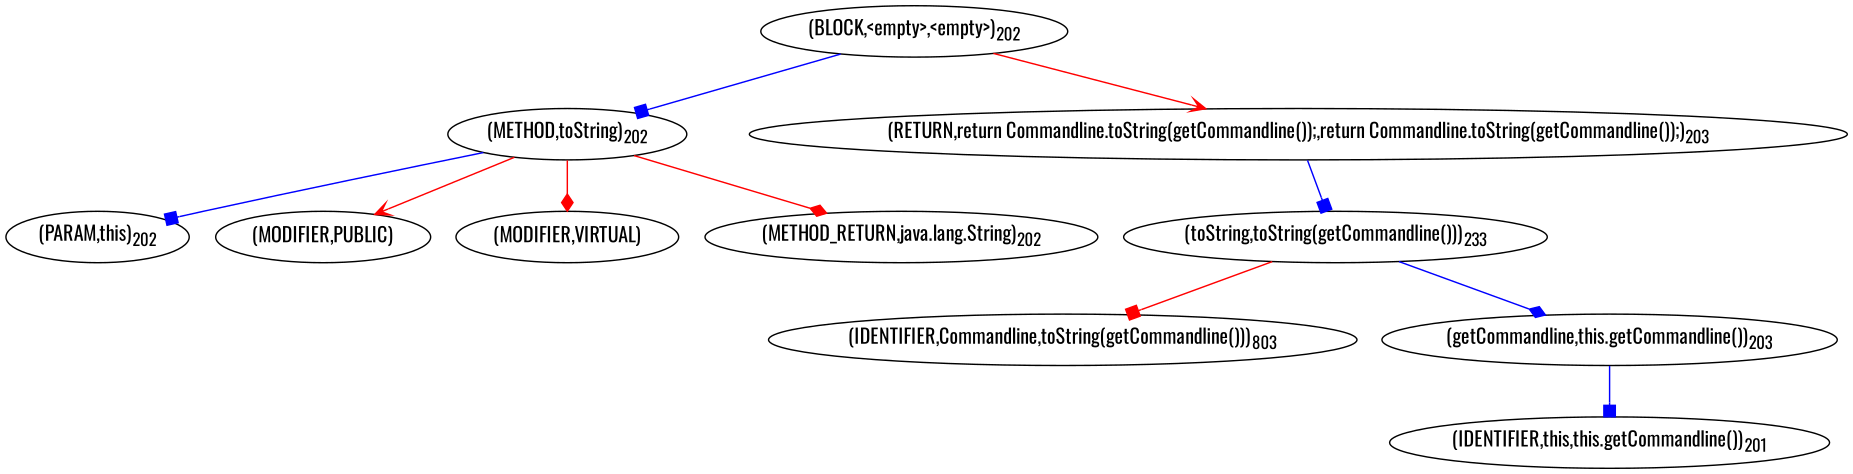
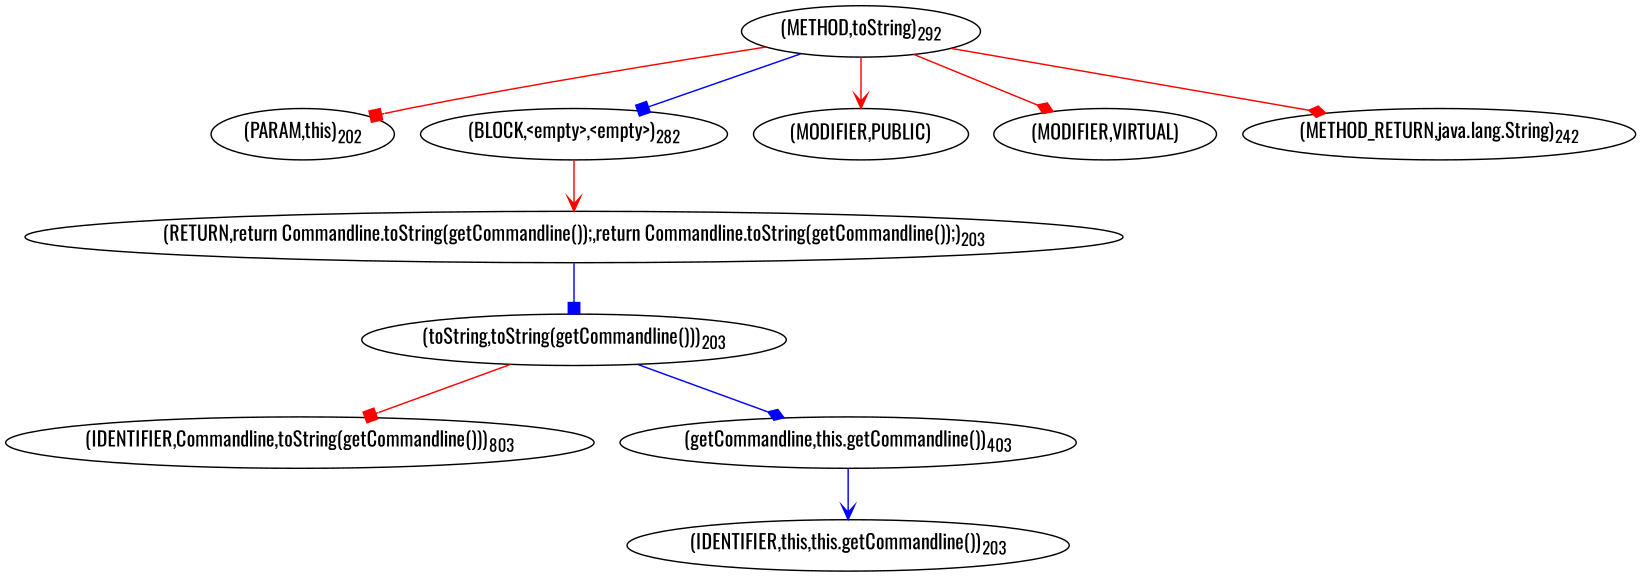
(1008, 29) -> (668, 132)
(745, 82) -> (726, 80)
(636, 132) -> (930, 29)
(331, 184) -> (575, 78)
(1029, 235) -> (1567, 132)
(1475, 235) -> (714, 338)
(1761, 338) -> (999, 440)
(1610, 384) -> (848, 487)
(1756, 440) -> (994, 543)
